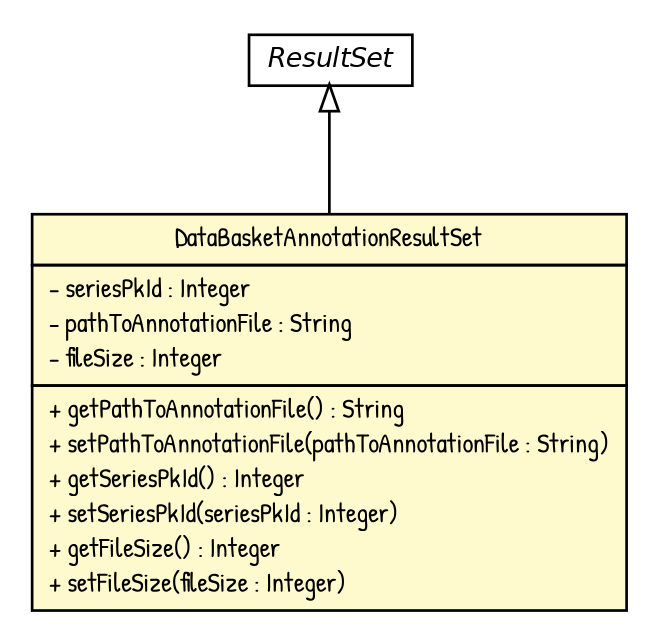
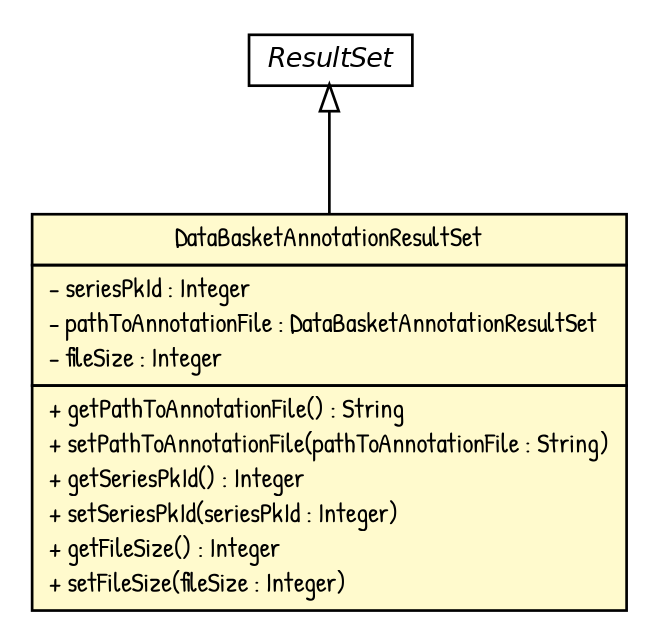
(201, 324) -> (324, 324)
